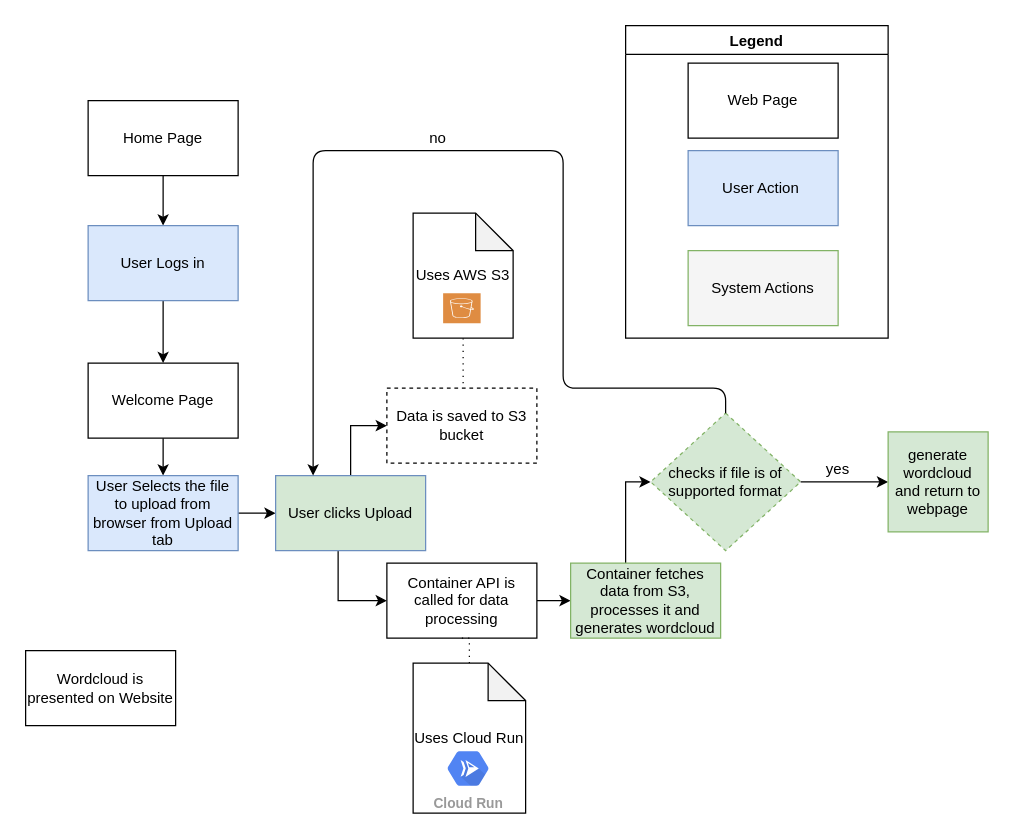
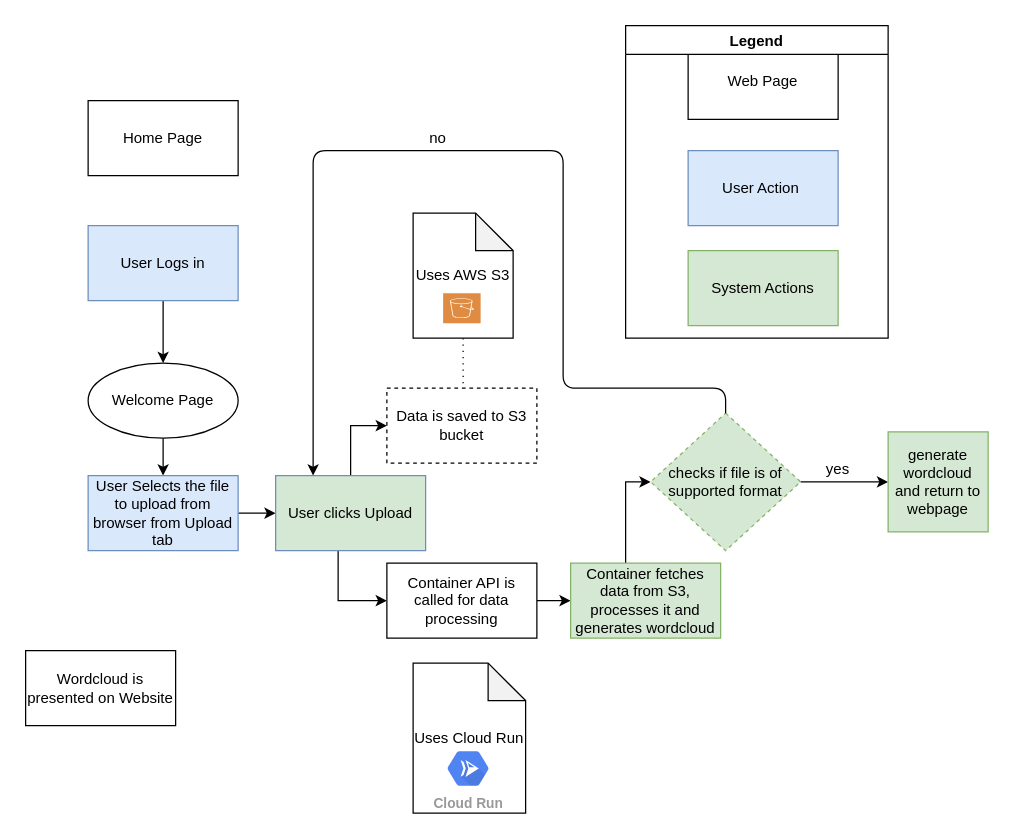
(763, 101) -> (763, 82)
(163, 197) -> none
(763, 288) -> (763, 288)
(163, 401) -> (163, 401)
(469, 650) -> none
